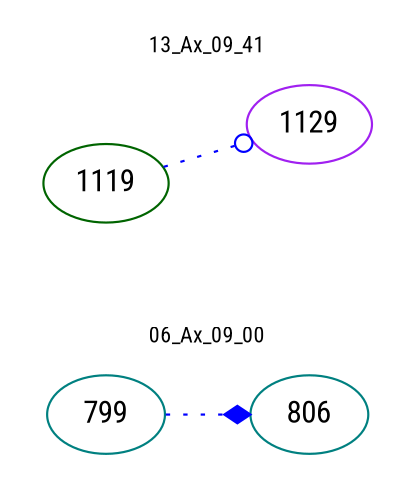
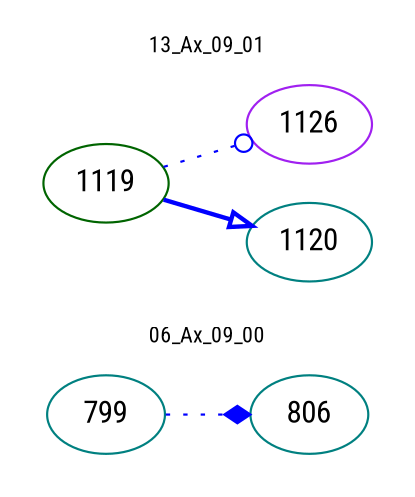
(208, 47) -> (208, 47)
(309, 124) -> (309, 124)
none -> (309, 242)
